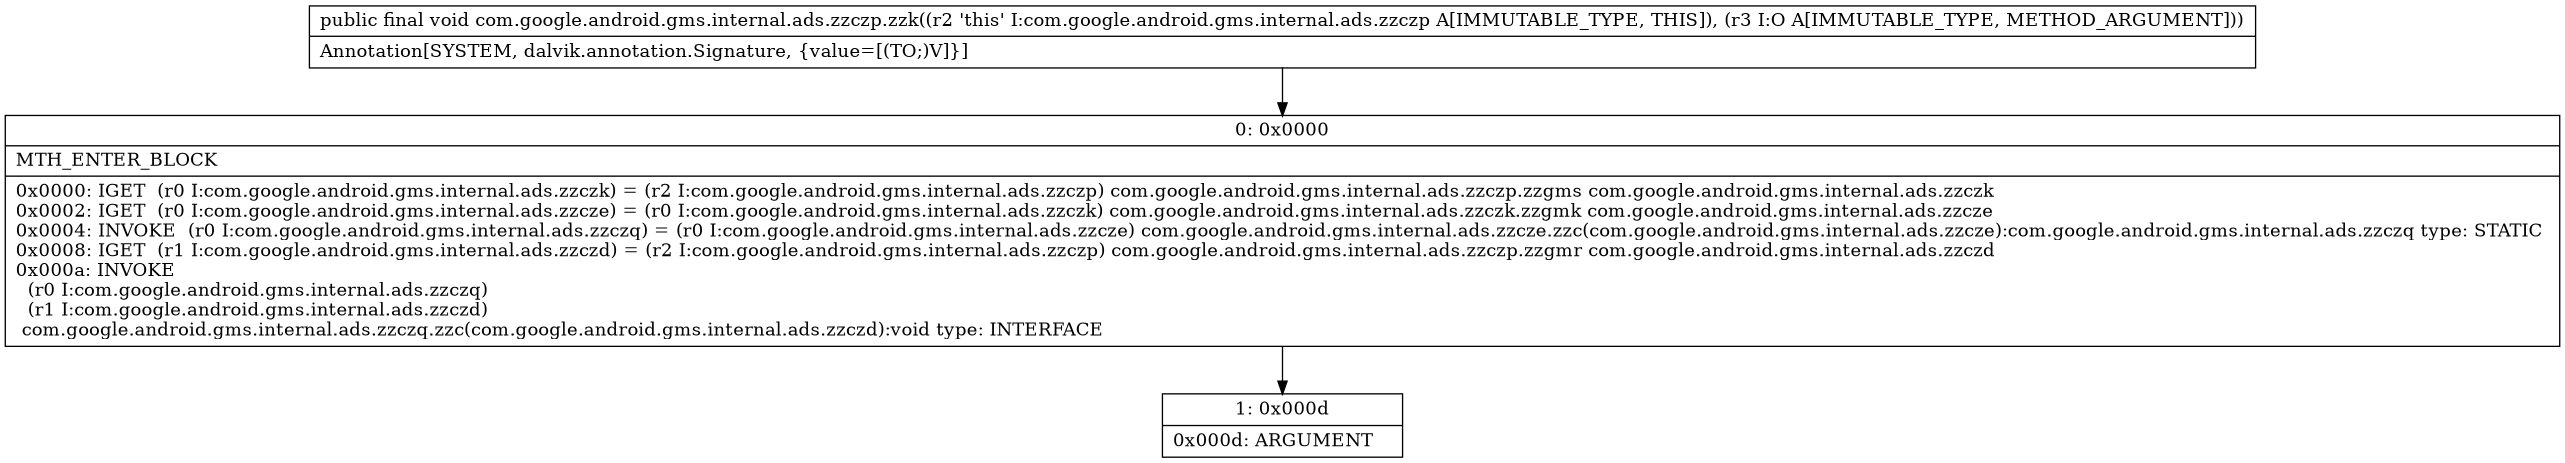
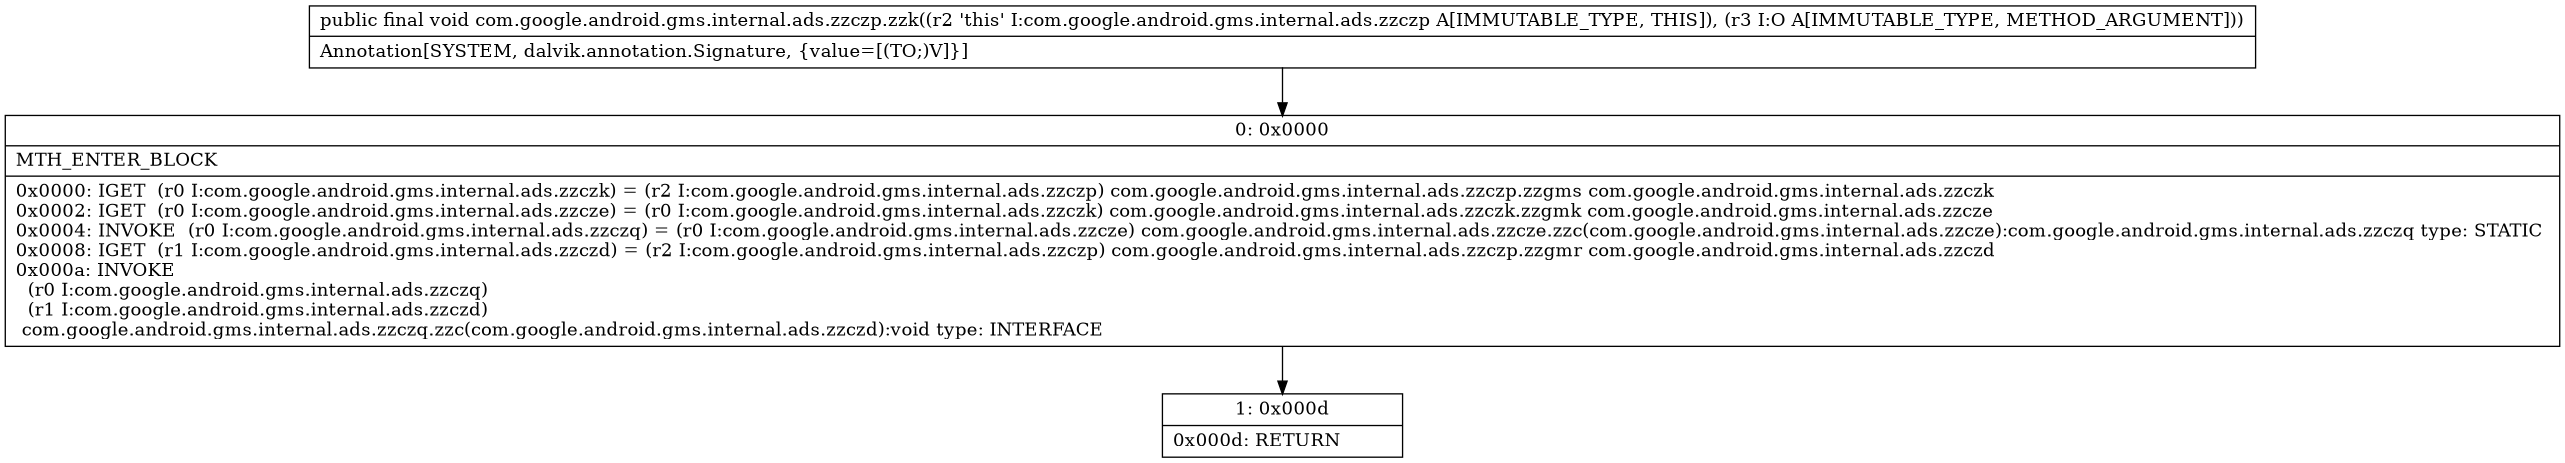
(1282, 441) -> (1266, 441)
